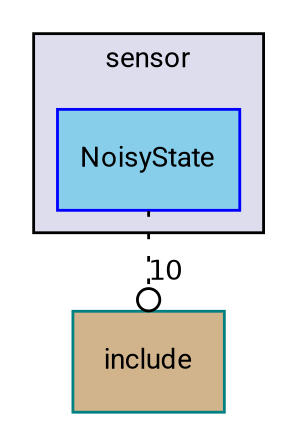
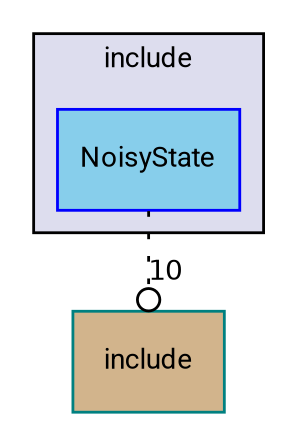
(149, 60) -> (149, 60)
